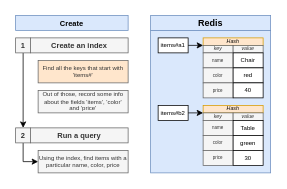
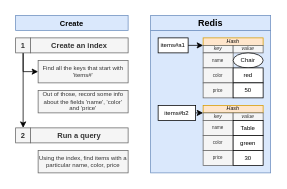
(248, 60) -> (248, 60)
none -> (28, 72)
(83, 72) -> (83, 72)
(248, 90) -> (248, 90)
(83, 102) -> (83, 102)
(173, 113) -> (177, 113)
(27, 162) -> none
